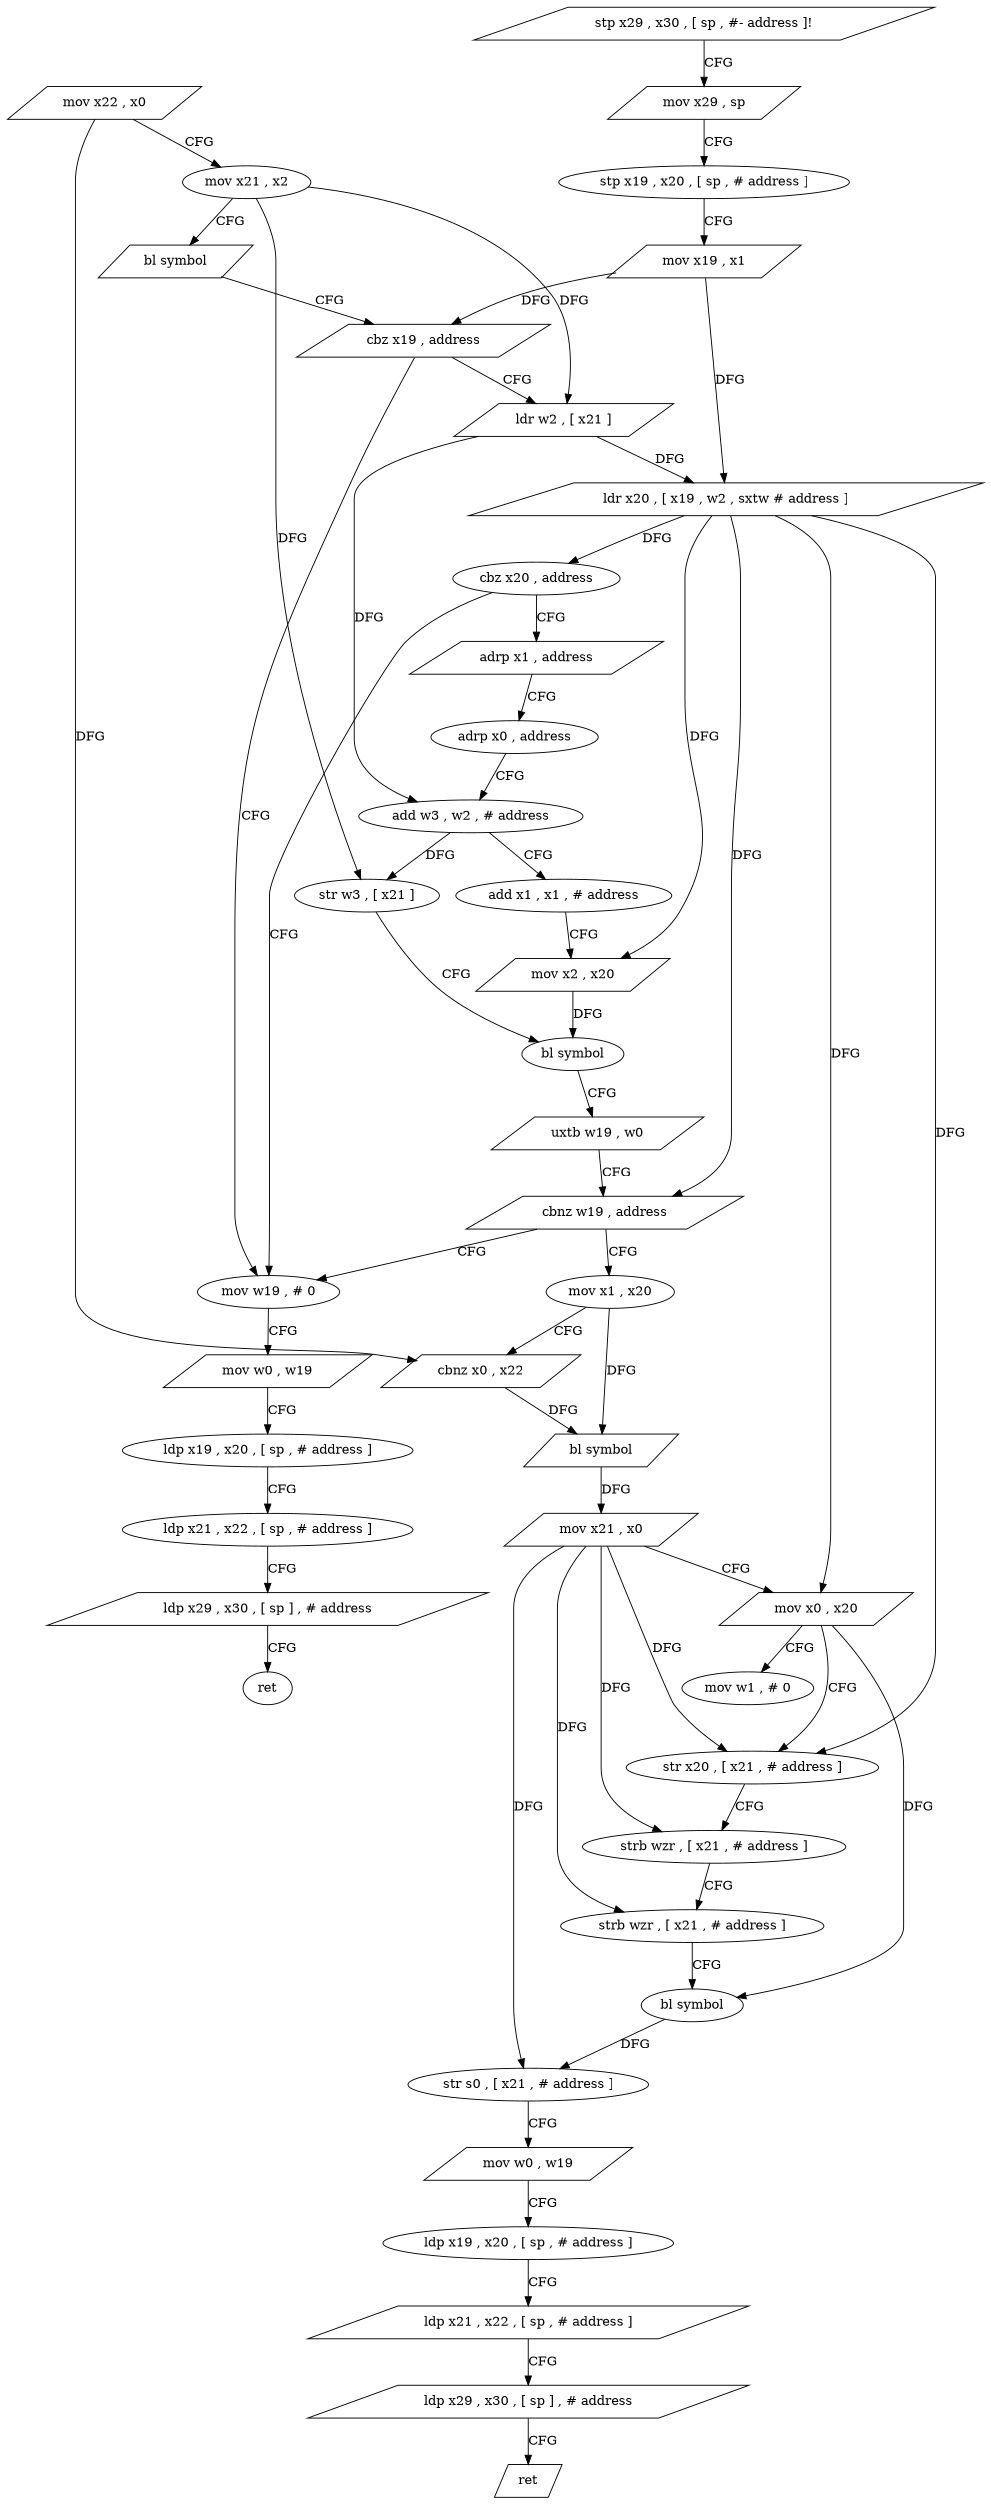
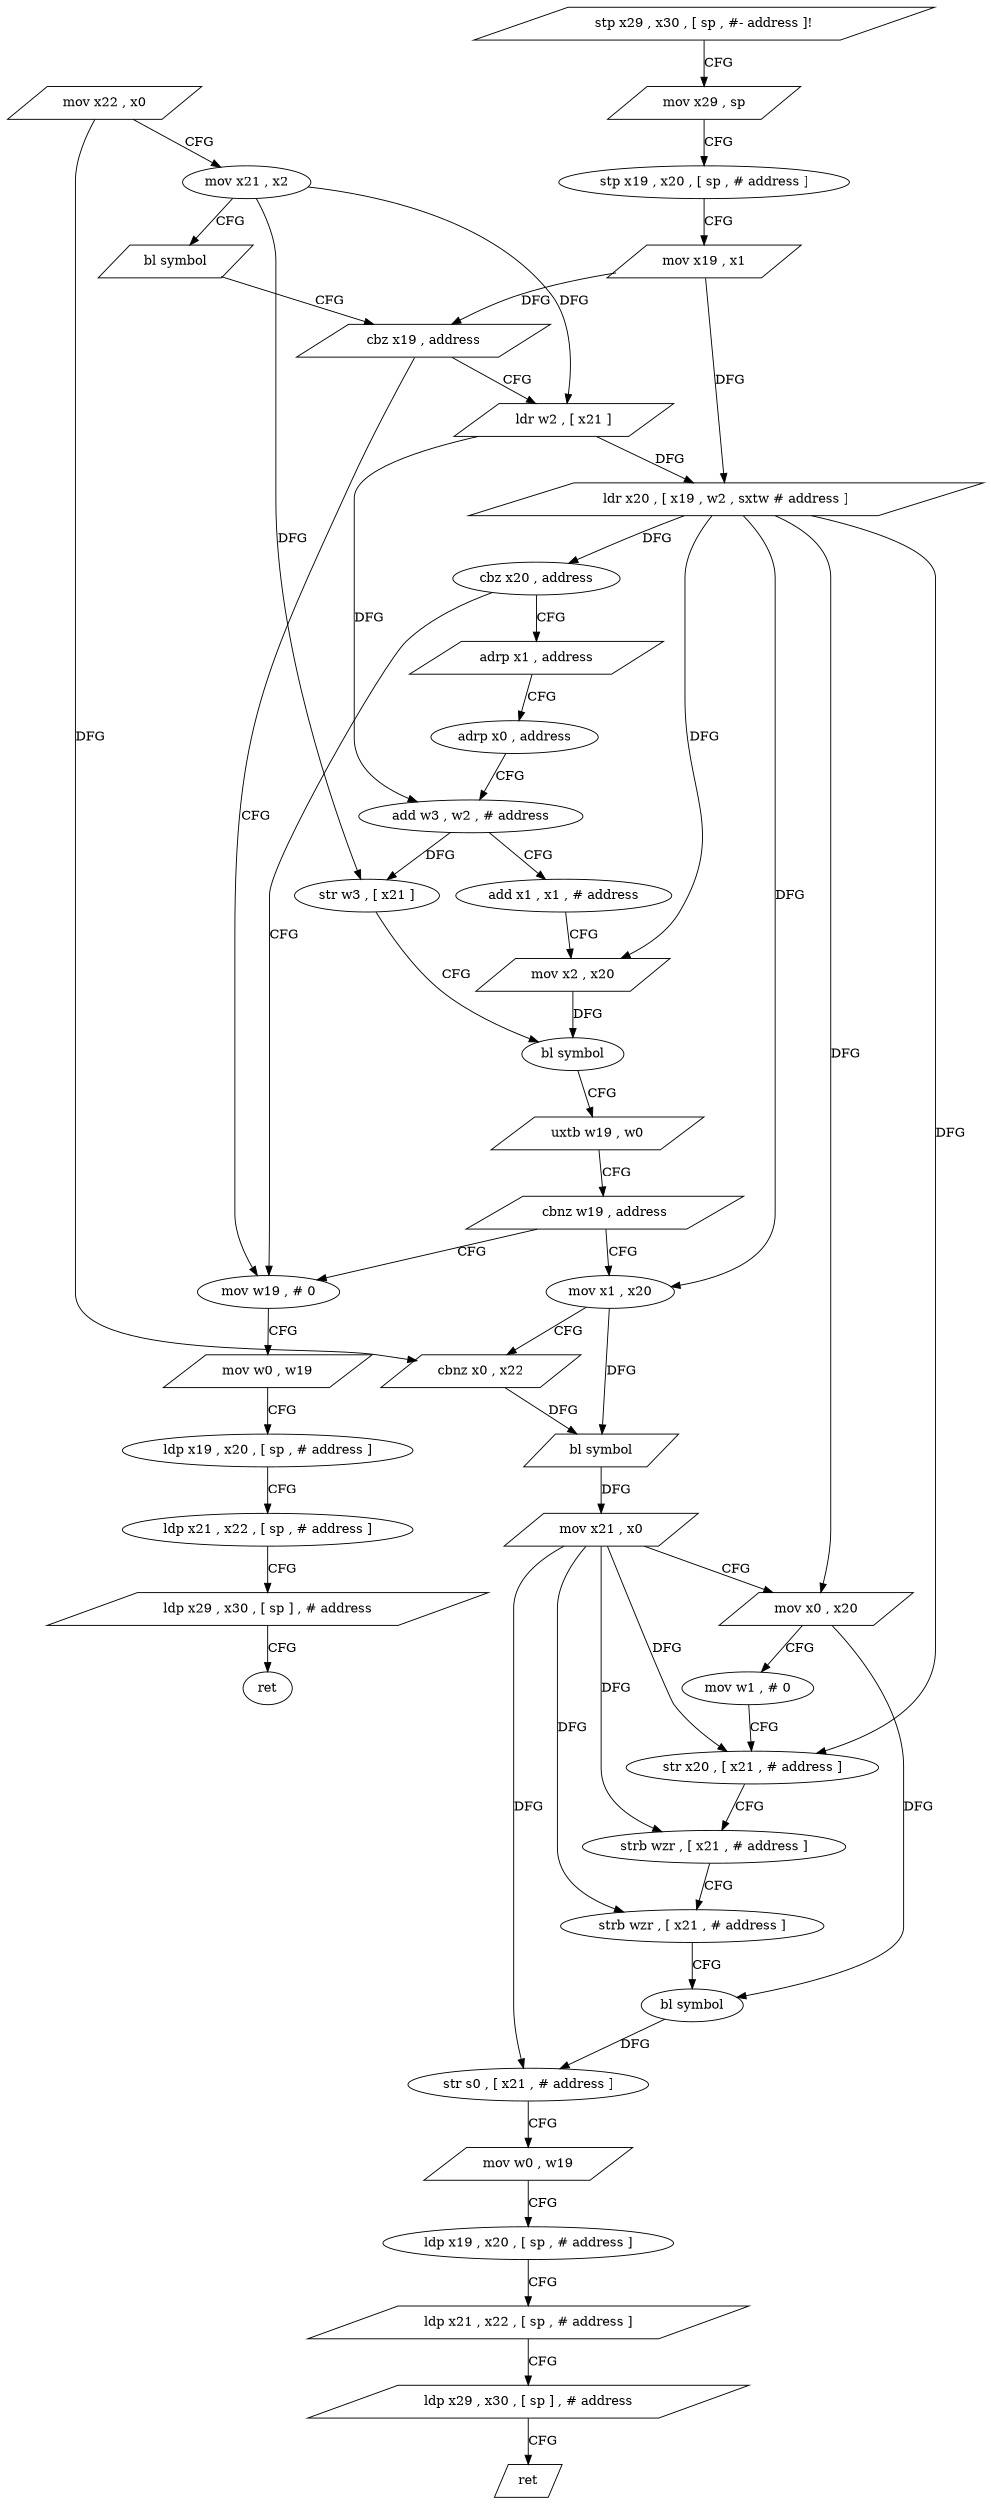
(732, 865) -> (775, 925)
(826, 1692) -> (750, 1723)
